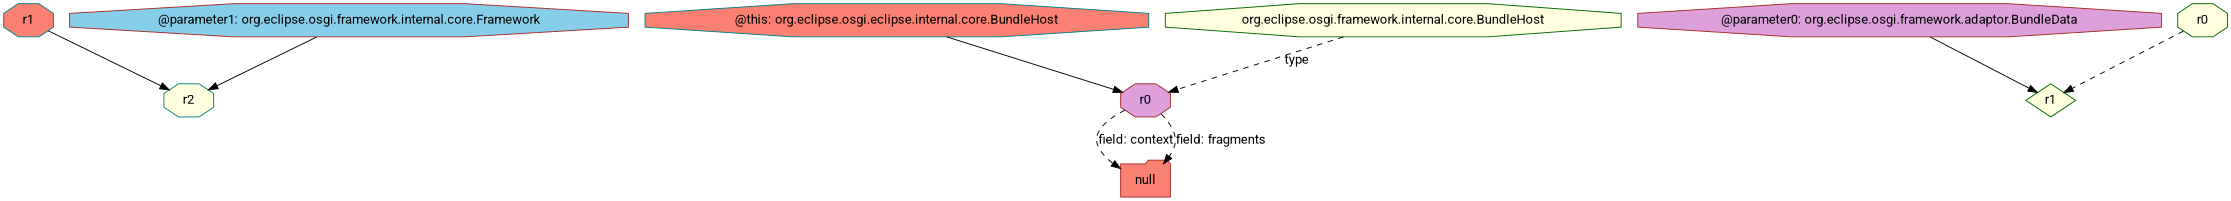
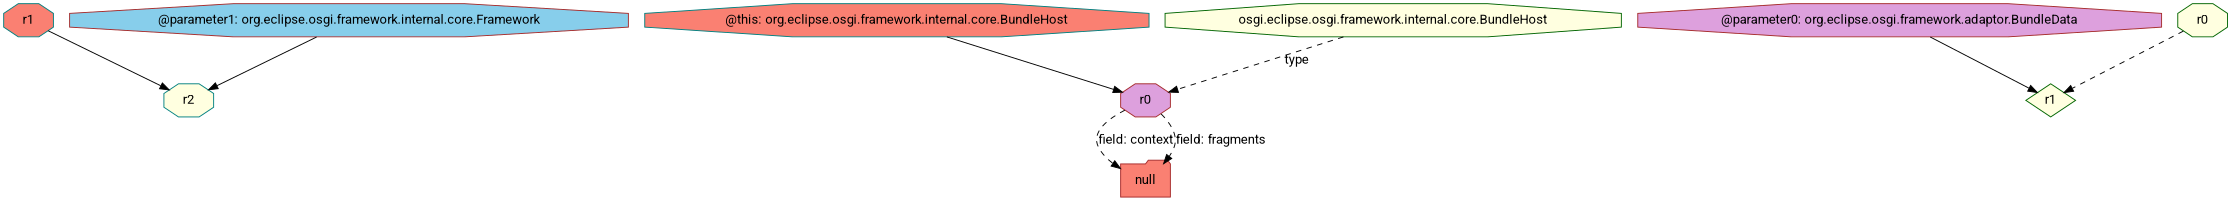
(897, 20) -> (897, 20)
(1393, 20) -> (1393, 20)
